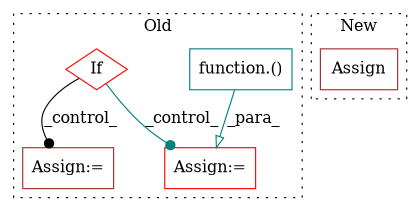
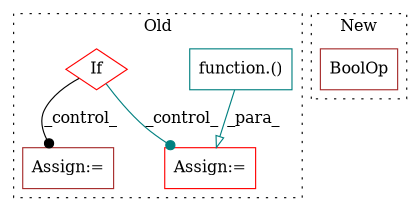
(359, 69) -> (359, 69)
